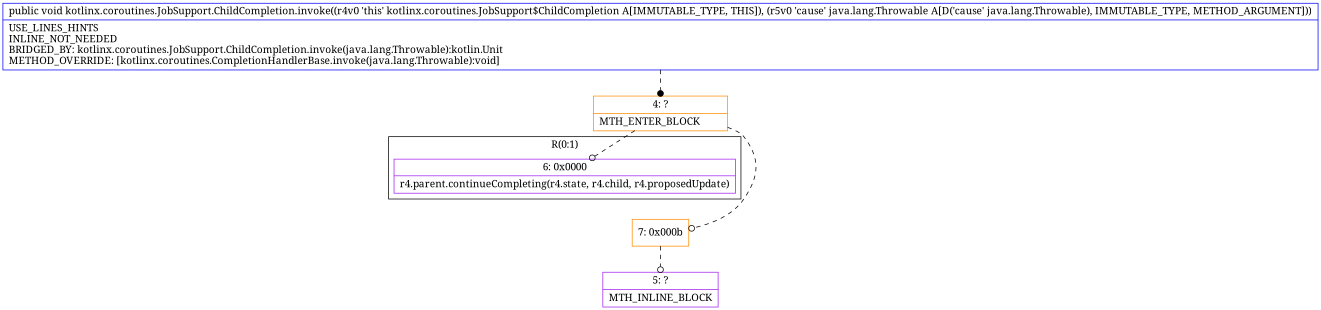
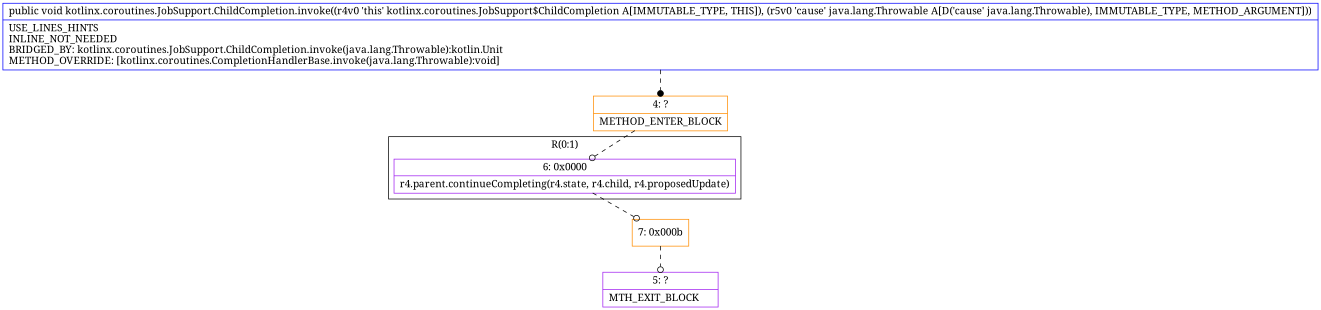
(650, 122) -> (660, 122)
(751, 187) -> (613, 205)
(660, 298) -> (654, 298)
